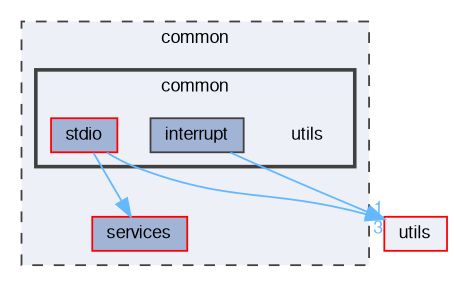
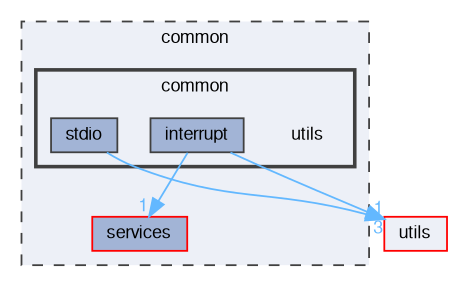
(84, 135) -> (84, 135)
(108, 178) -> (166, 189)
